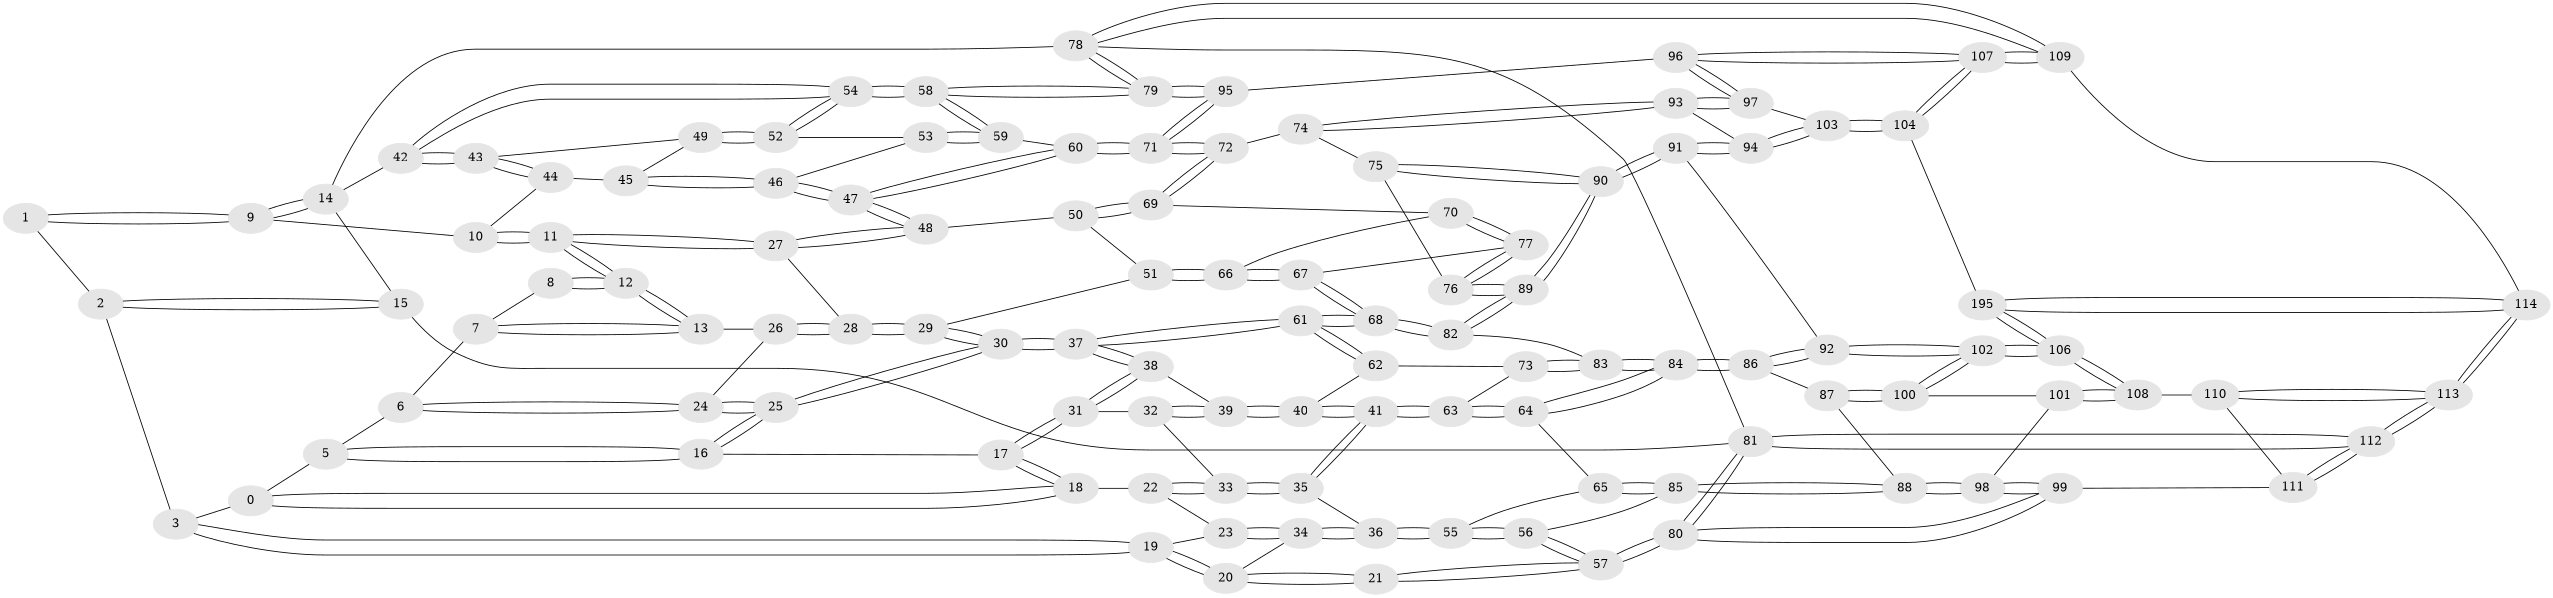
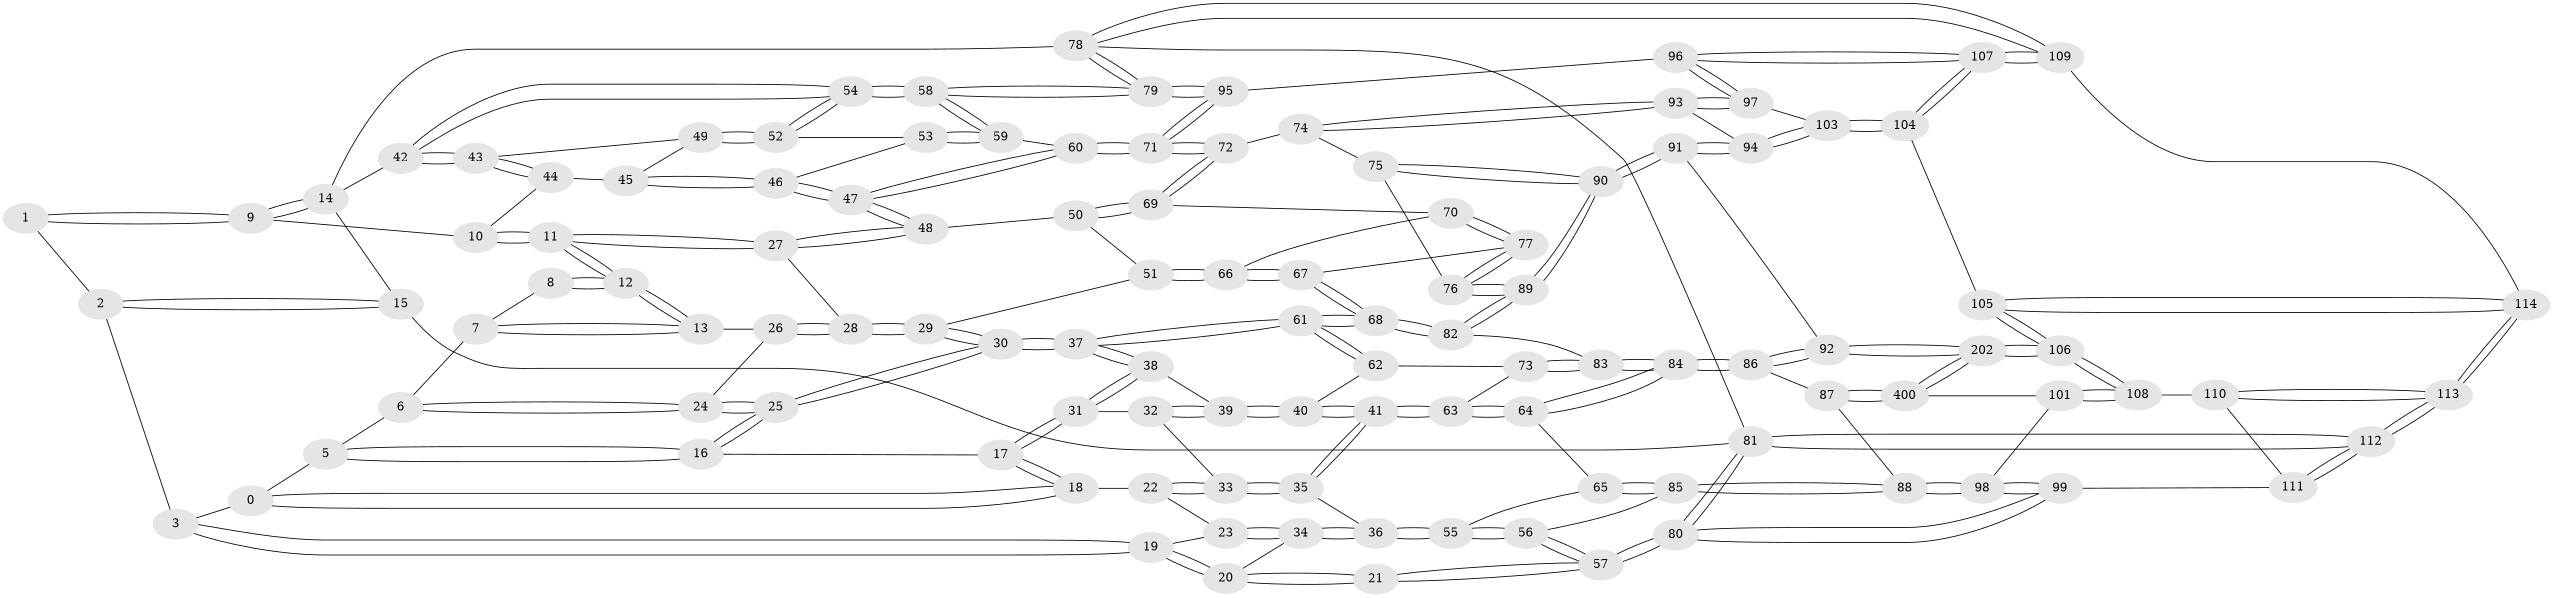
(1982, 305) -> (1982, 305)
(1982, 351) -> (1982, 351)
(1905, 396) -> (1905, 396)
